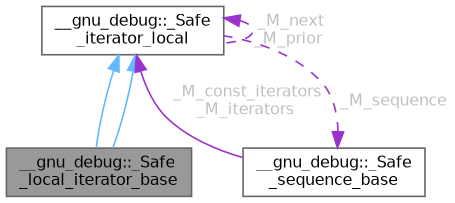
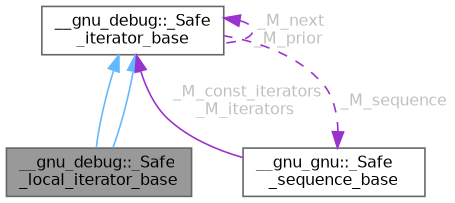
(133, 31) -> (133, 31)
(334, 172) -> (334, 172)
